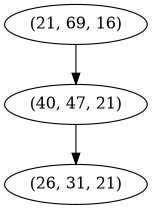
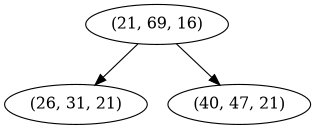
(76, 139) -> (121, 61)
